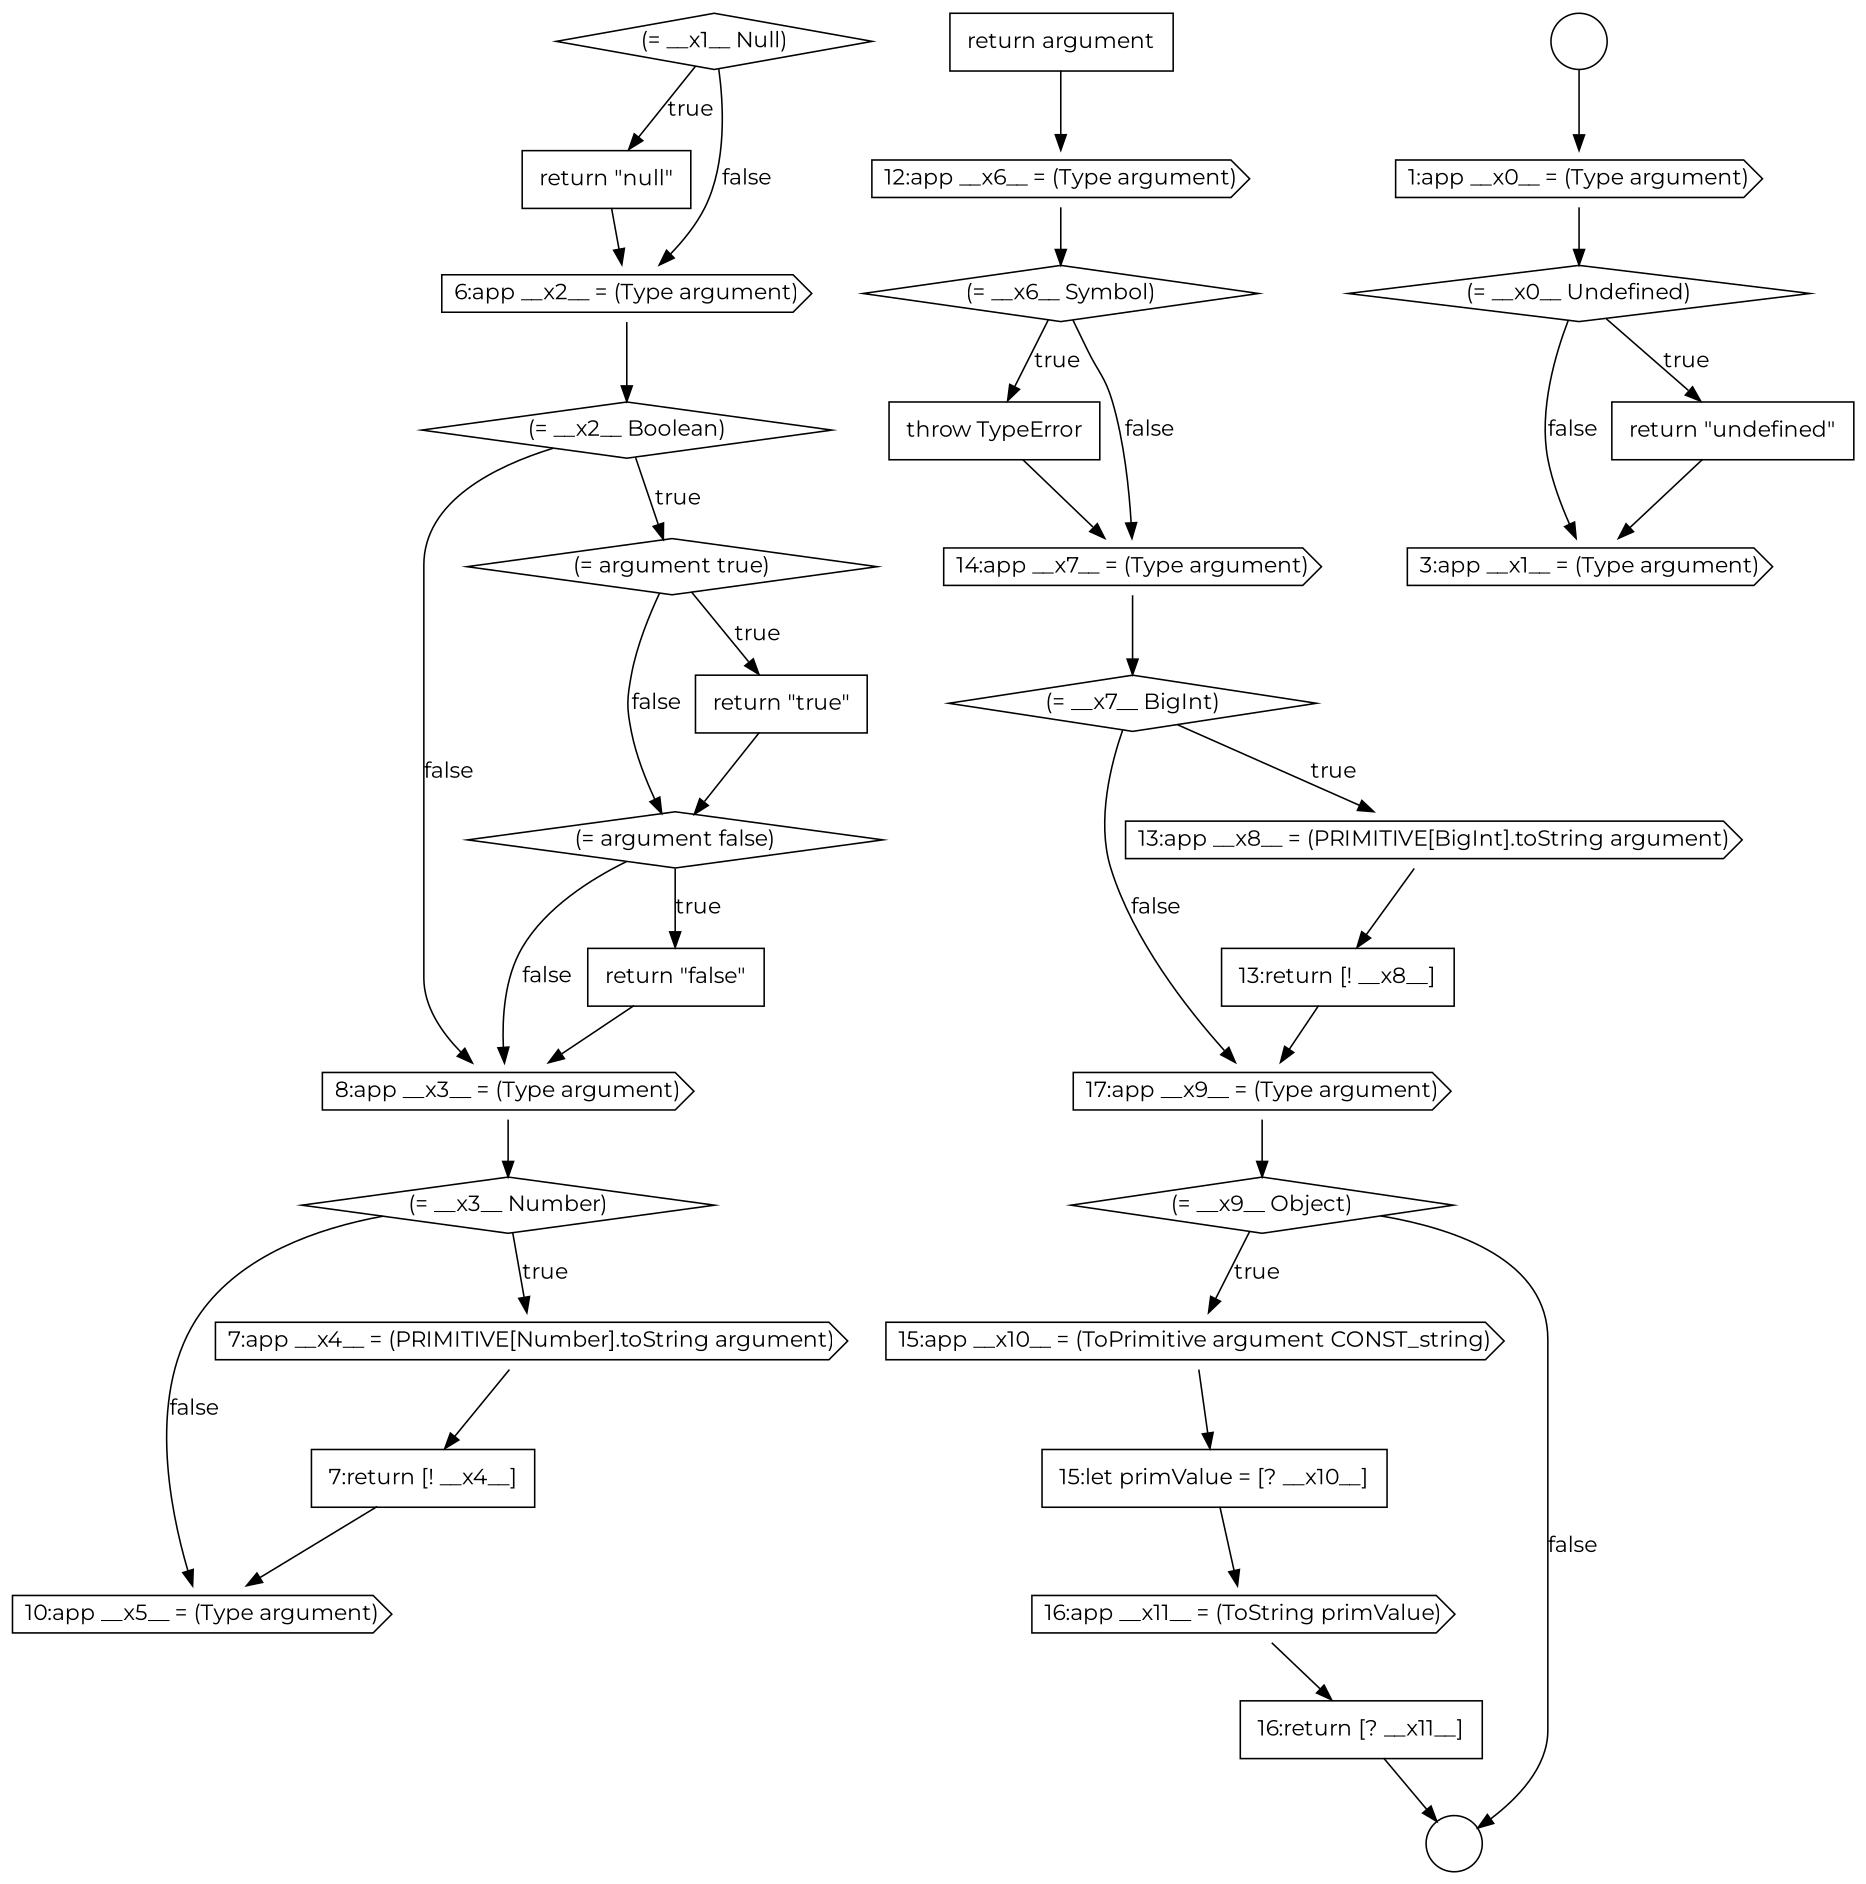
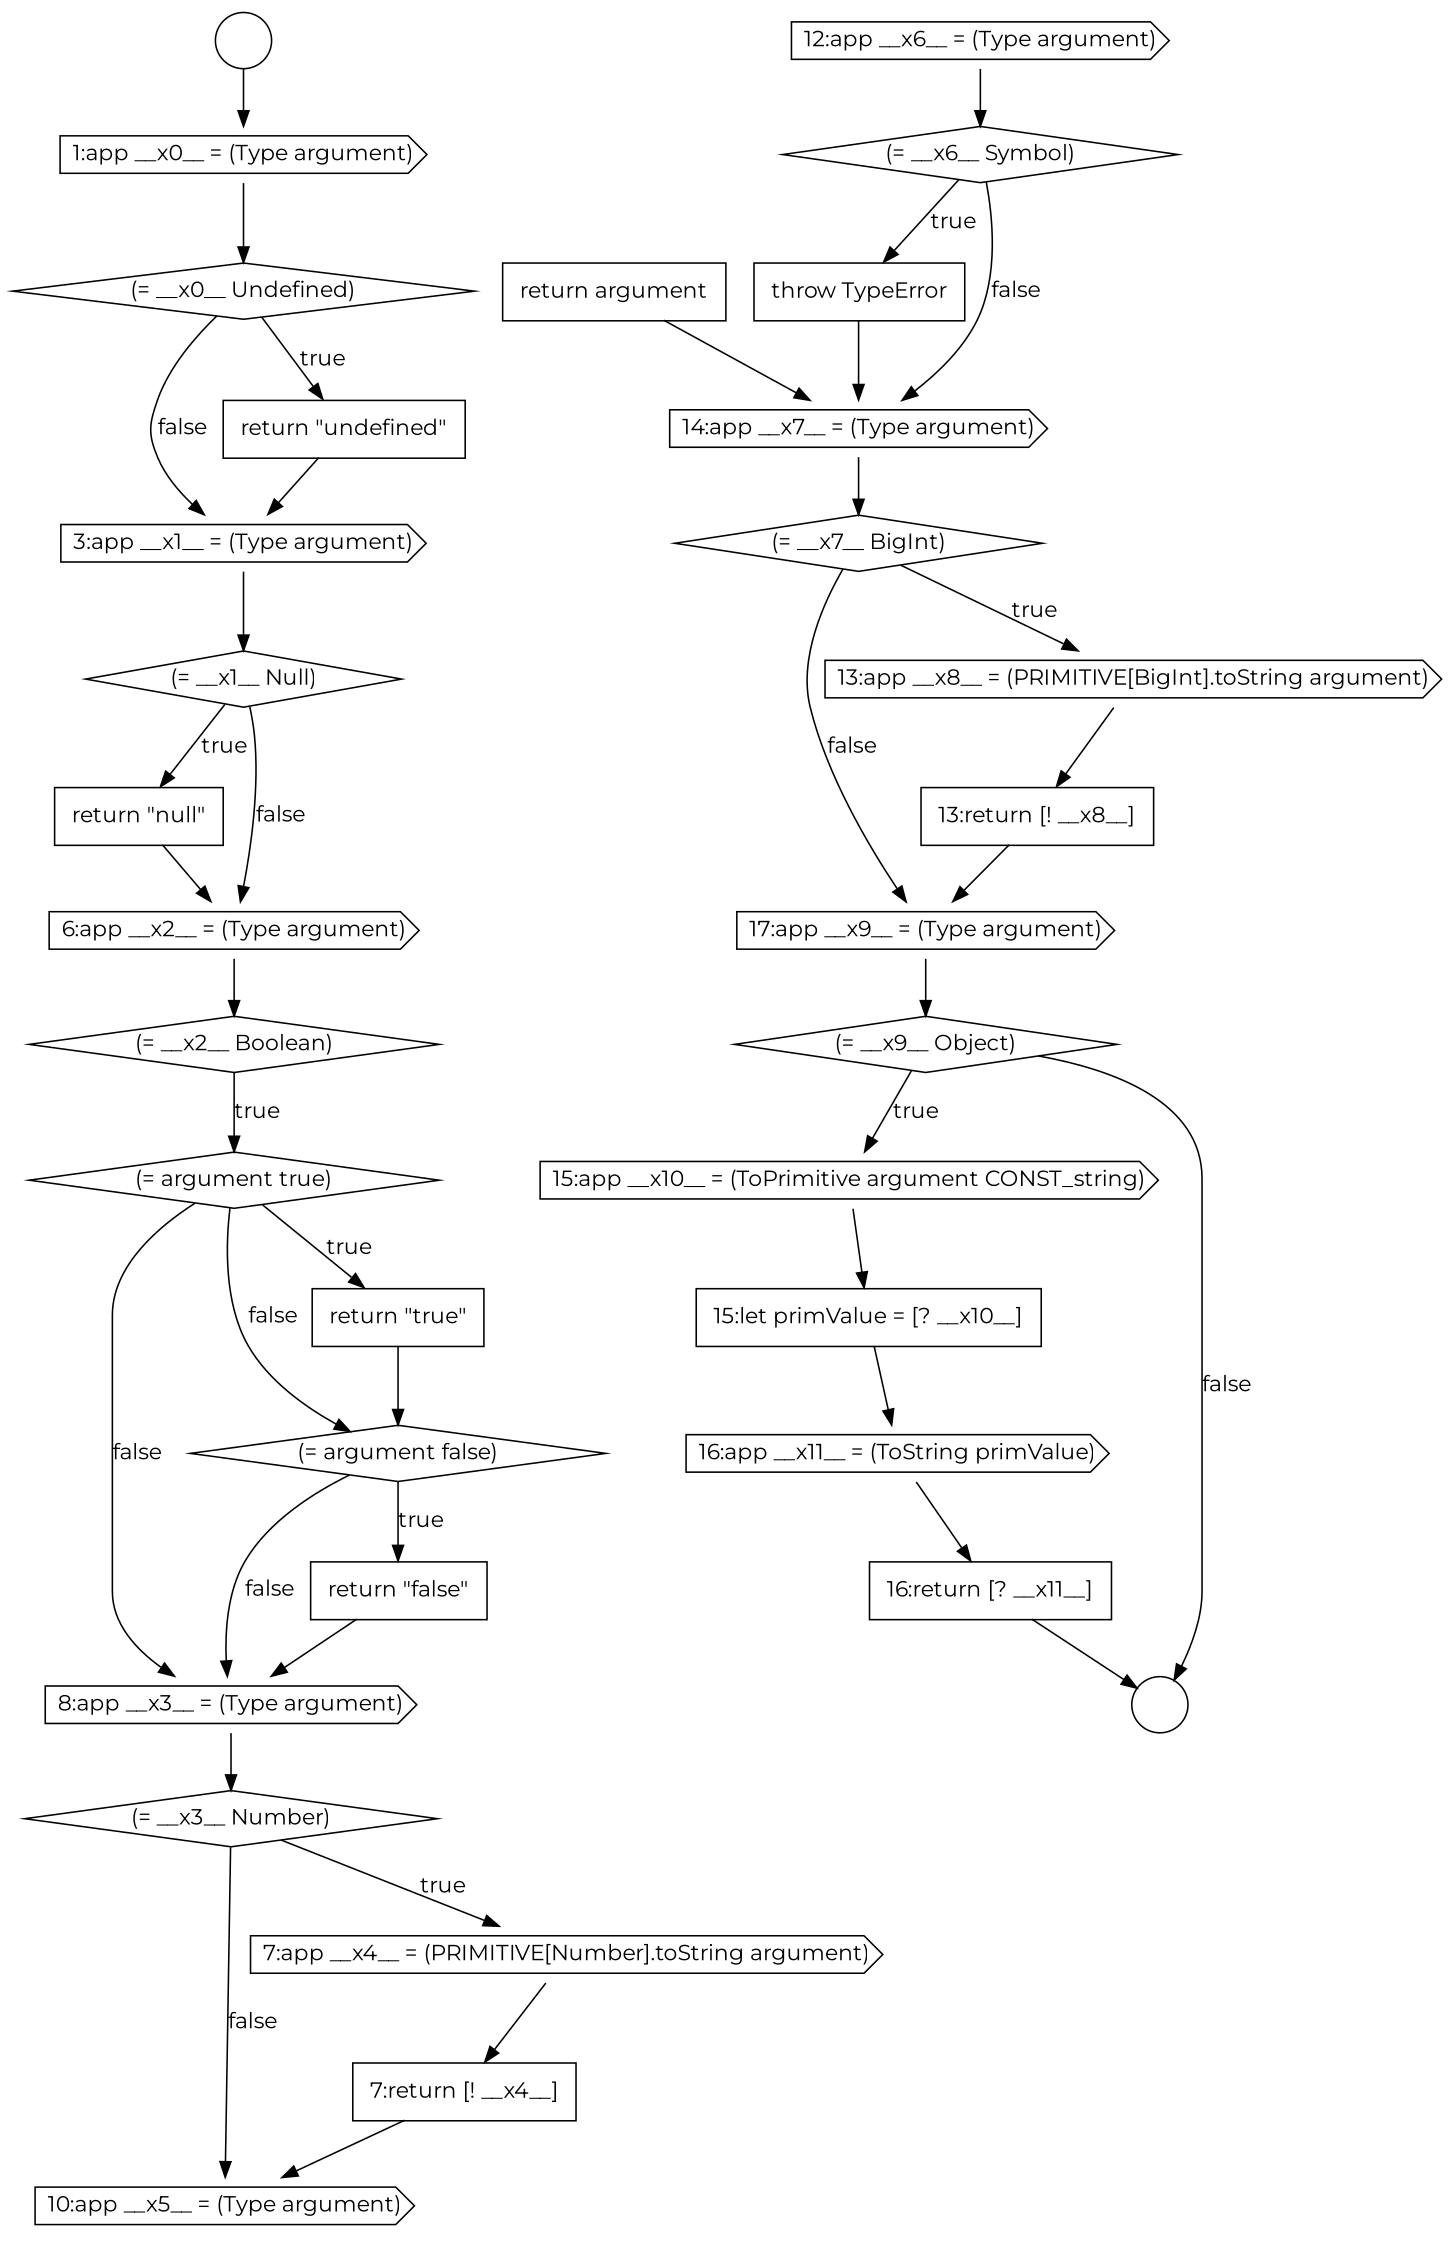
(1061, 103) -> (730, 357)
none -> (244, 603)
(424, 721) -> (112, 1428)
